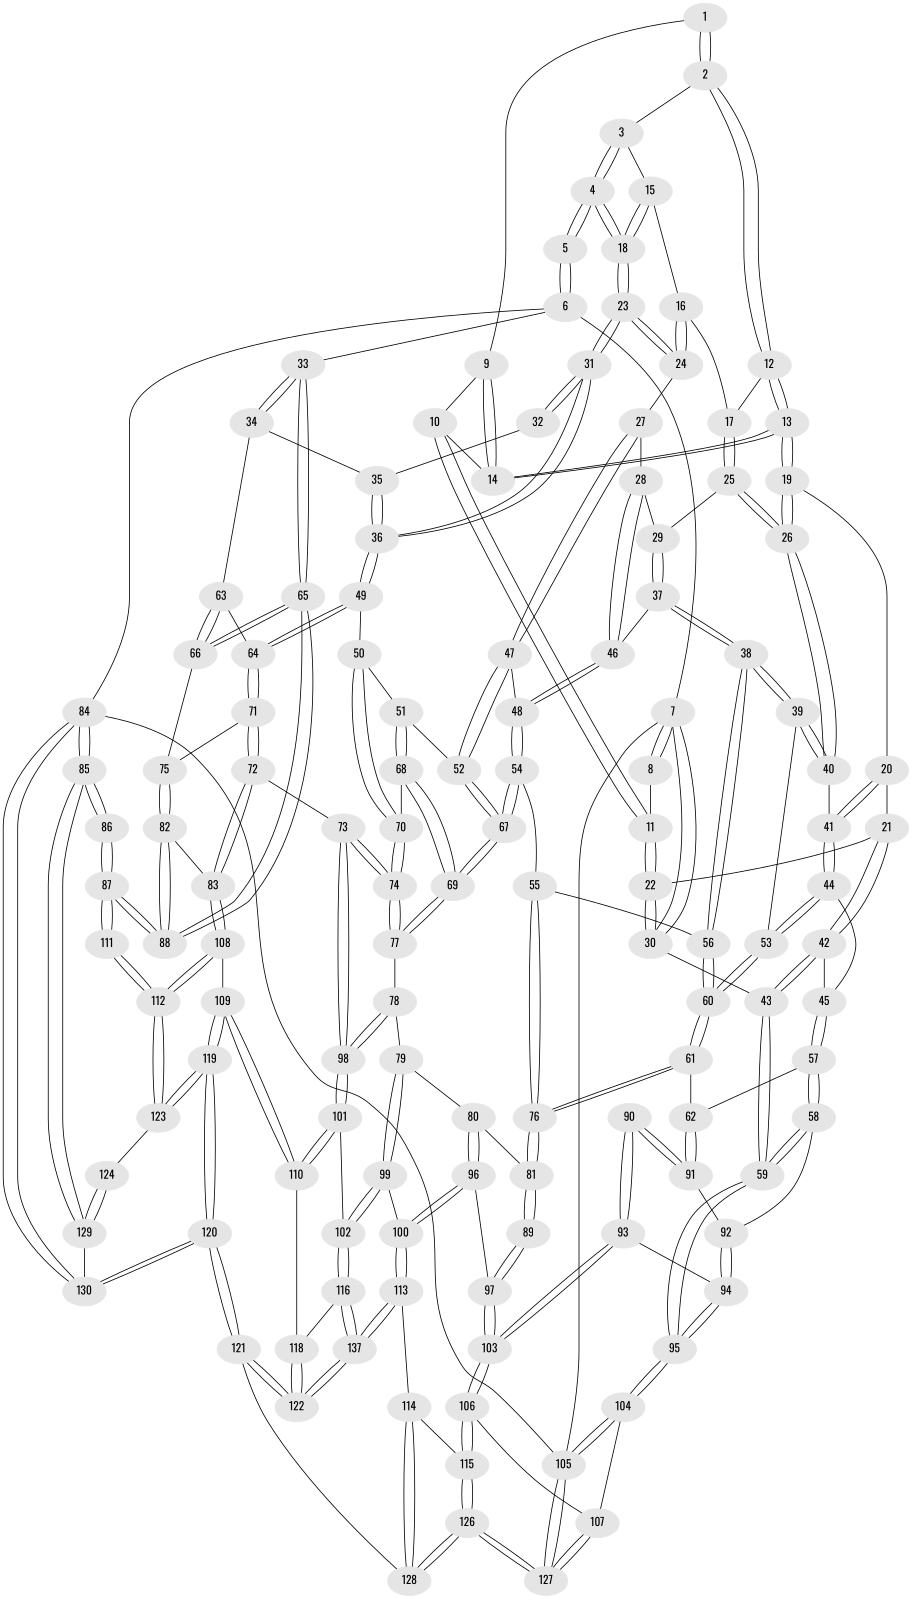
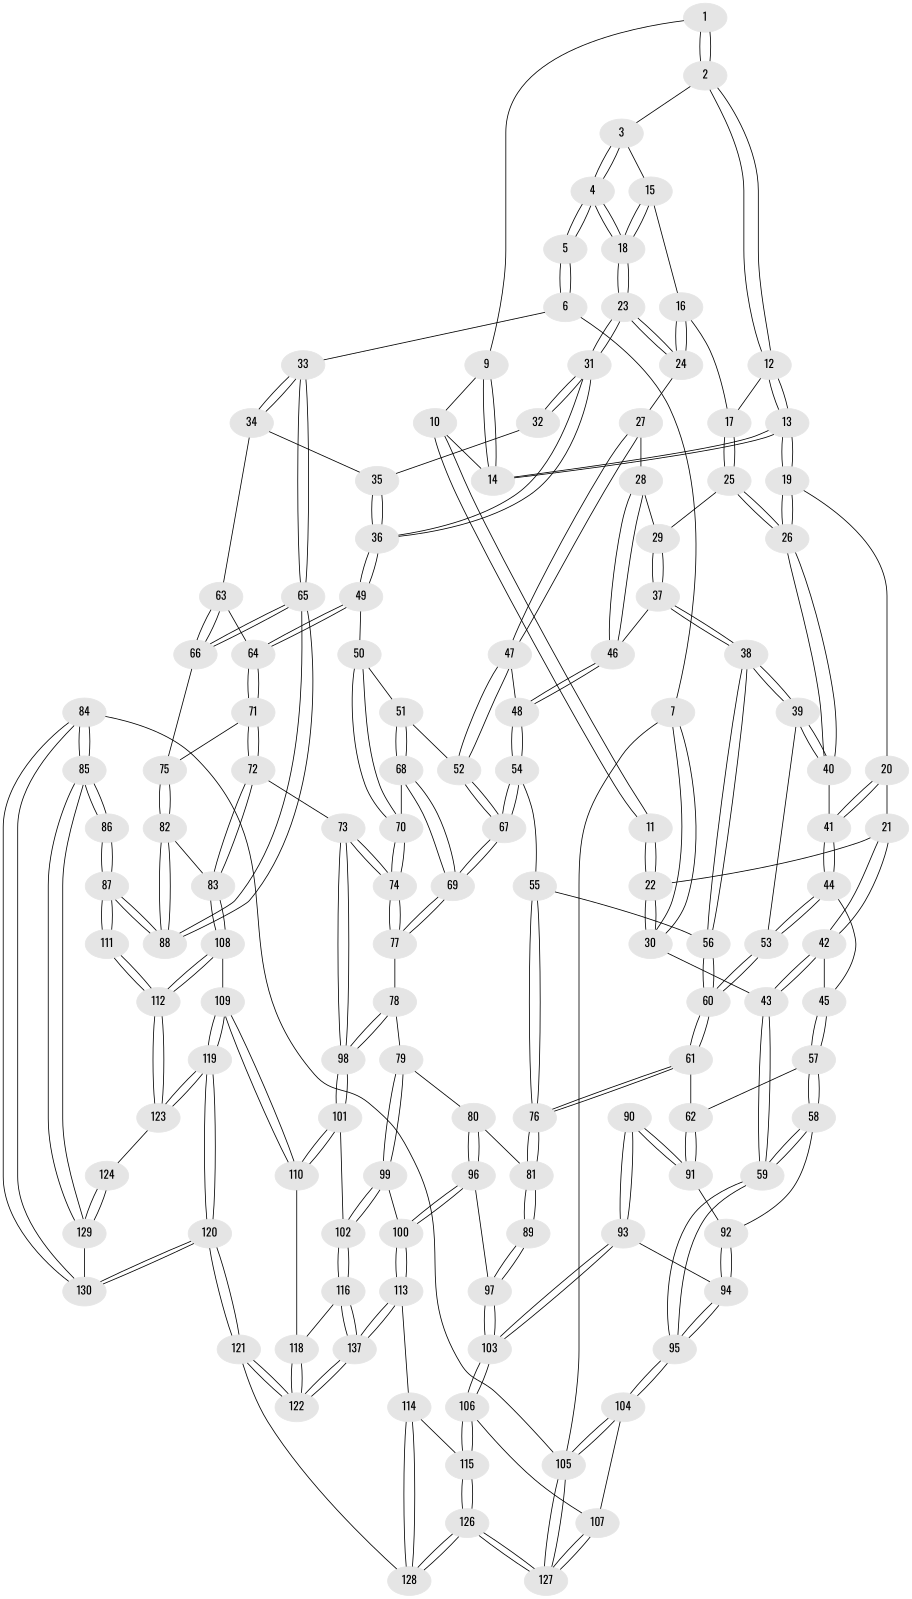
(185, 368) -> none
(651, 770) -> none
